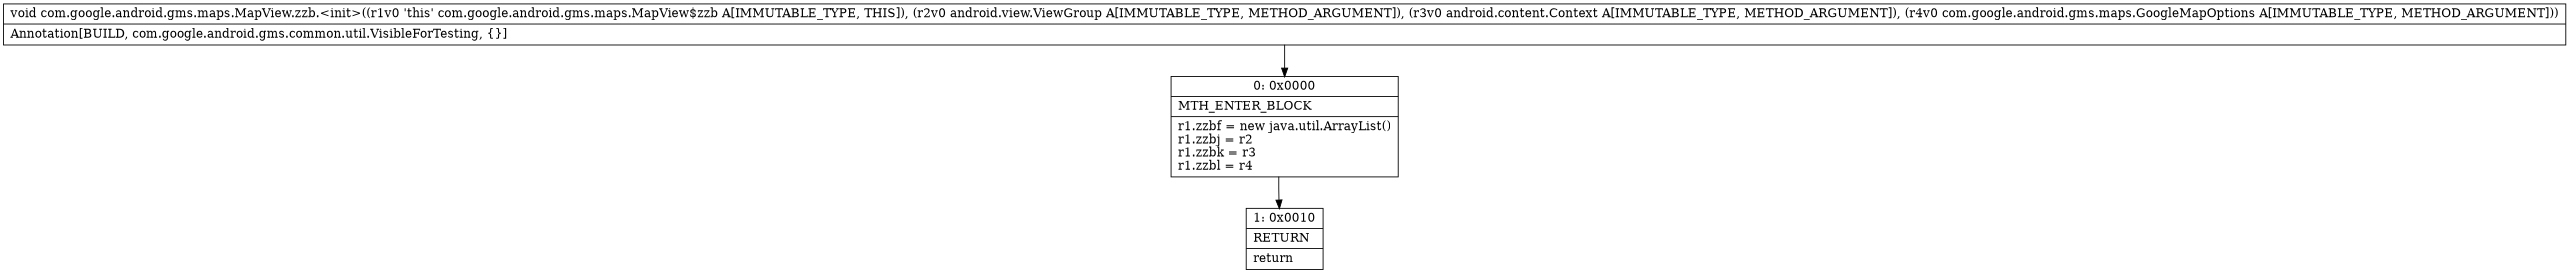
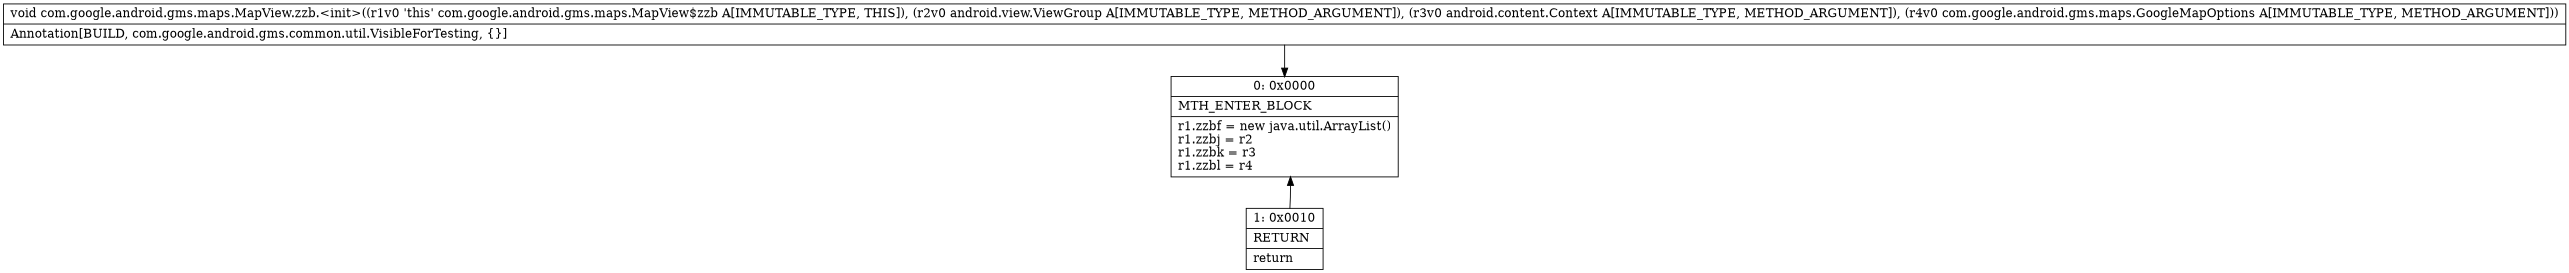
(1279, 188) -> (1290, 197)
